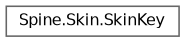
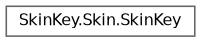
(93, 21) -> (101, 21)
